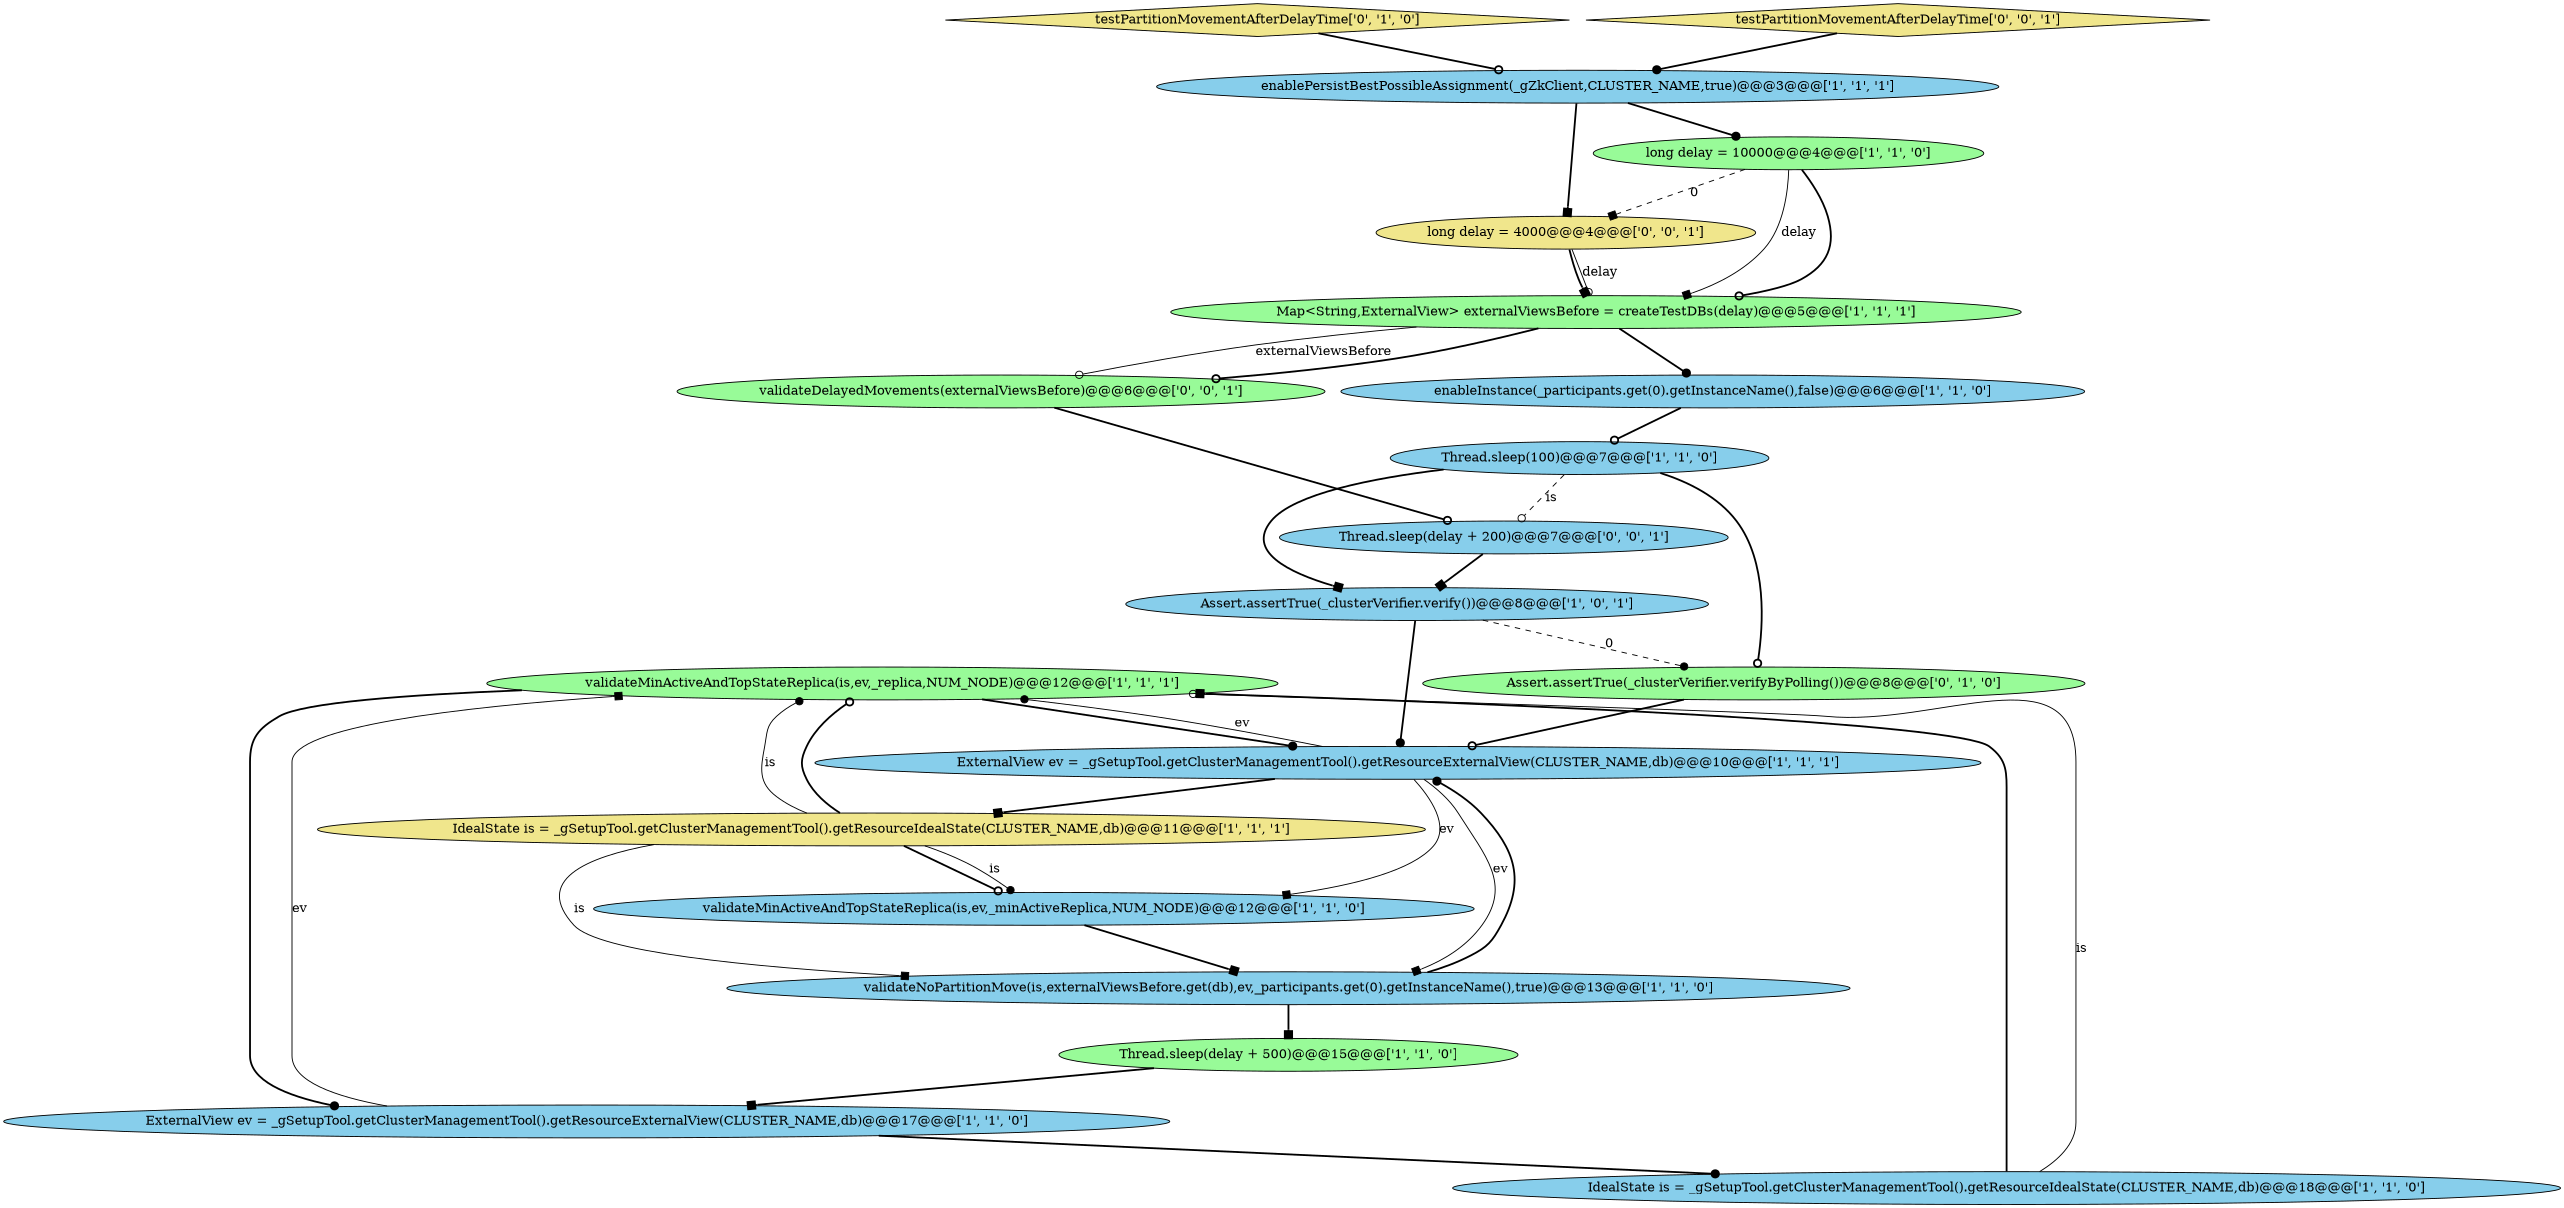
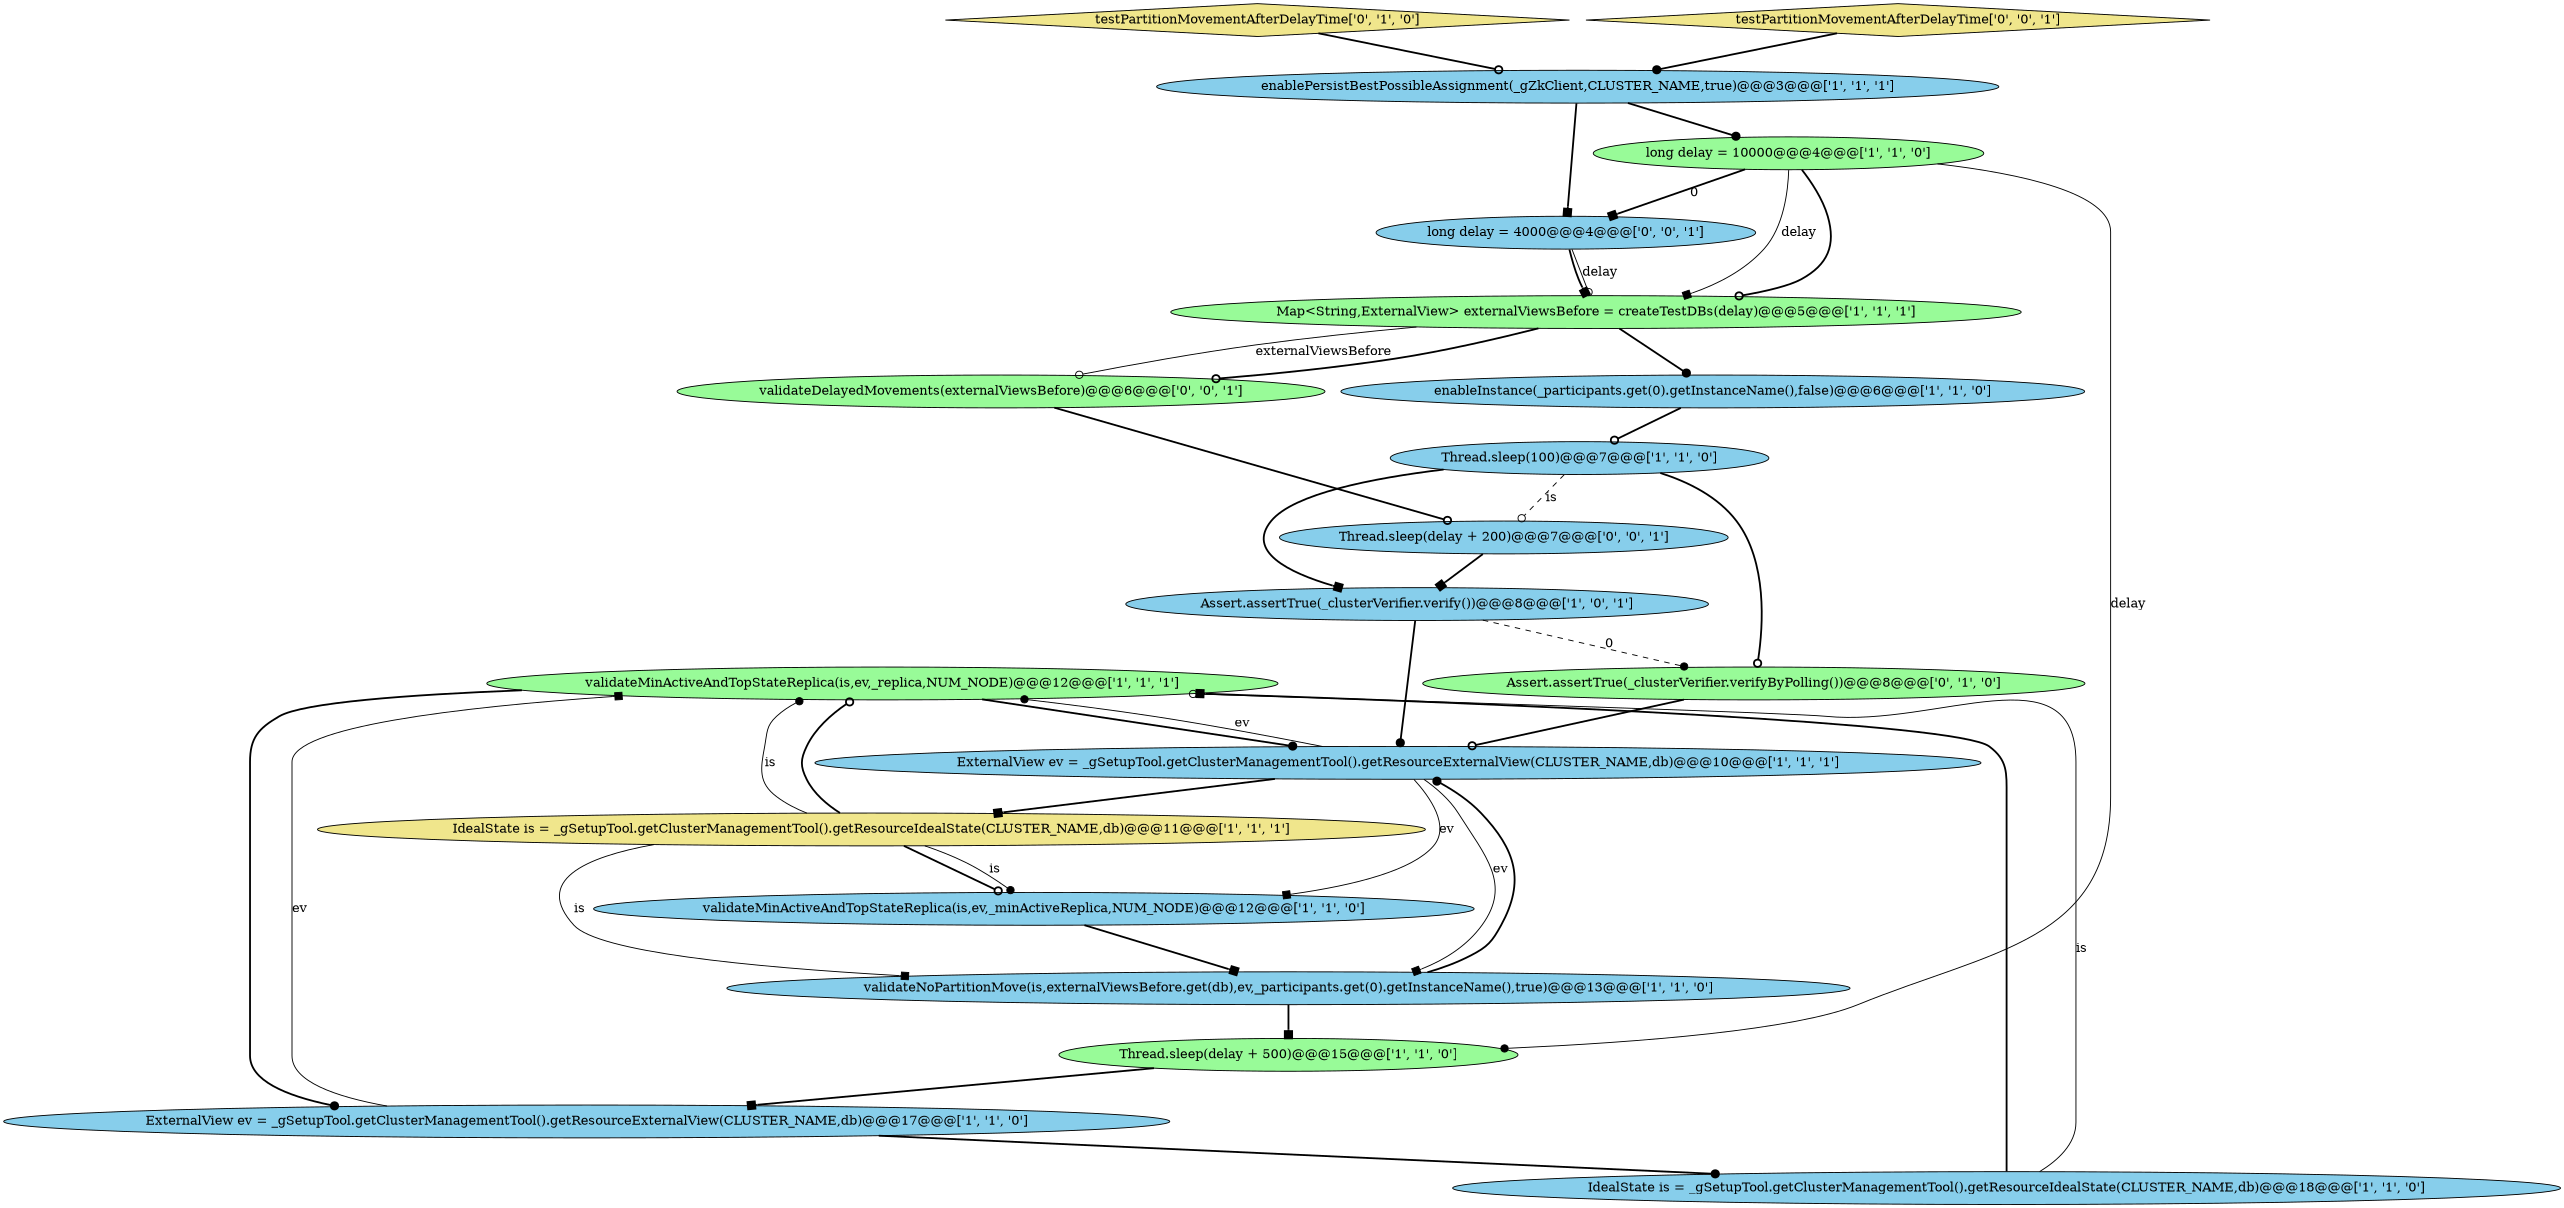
(1682, 191) -> (1682, 191)
(1566, 233) -> (1566, 233)
none -> (2111, 771)
